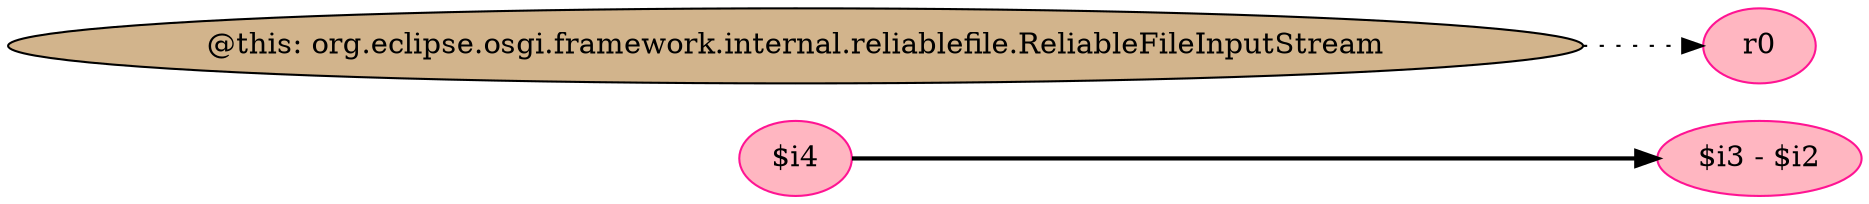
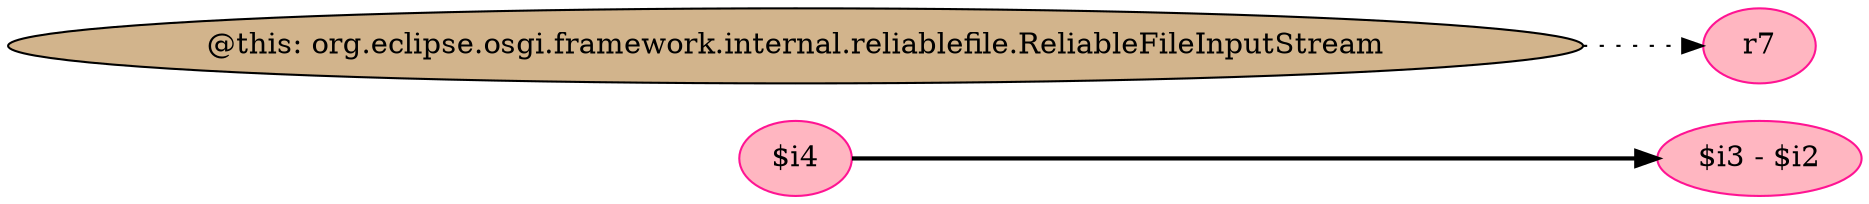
(1759, 46) -> (1759, 46)
